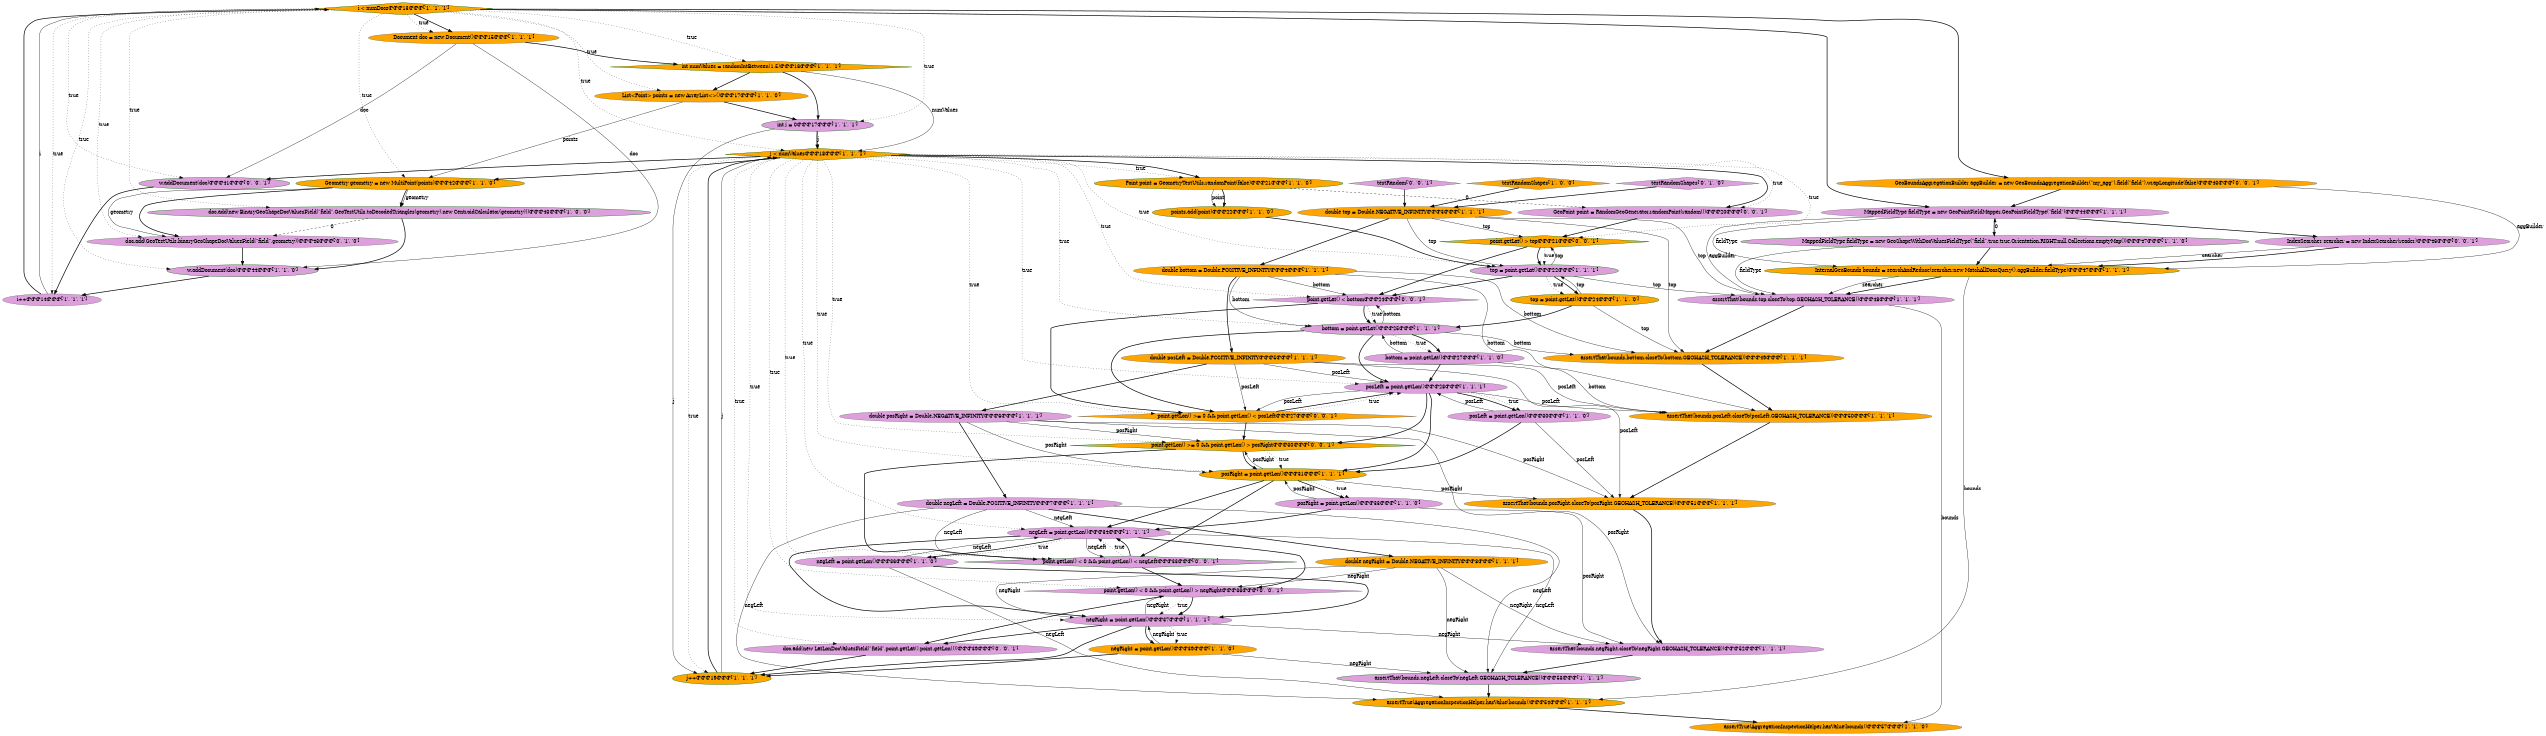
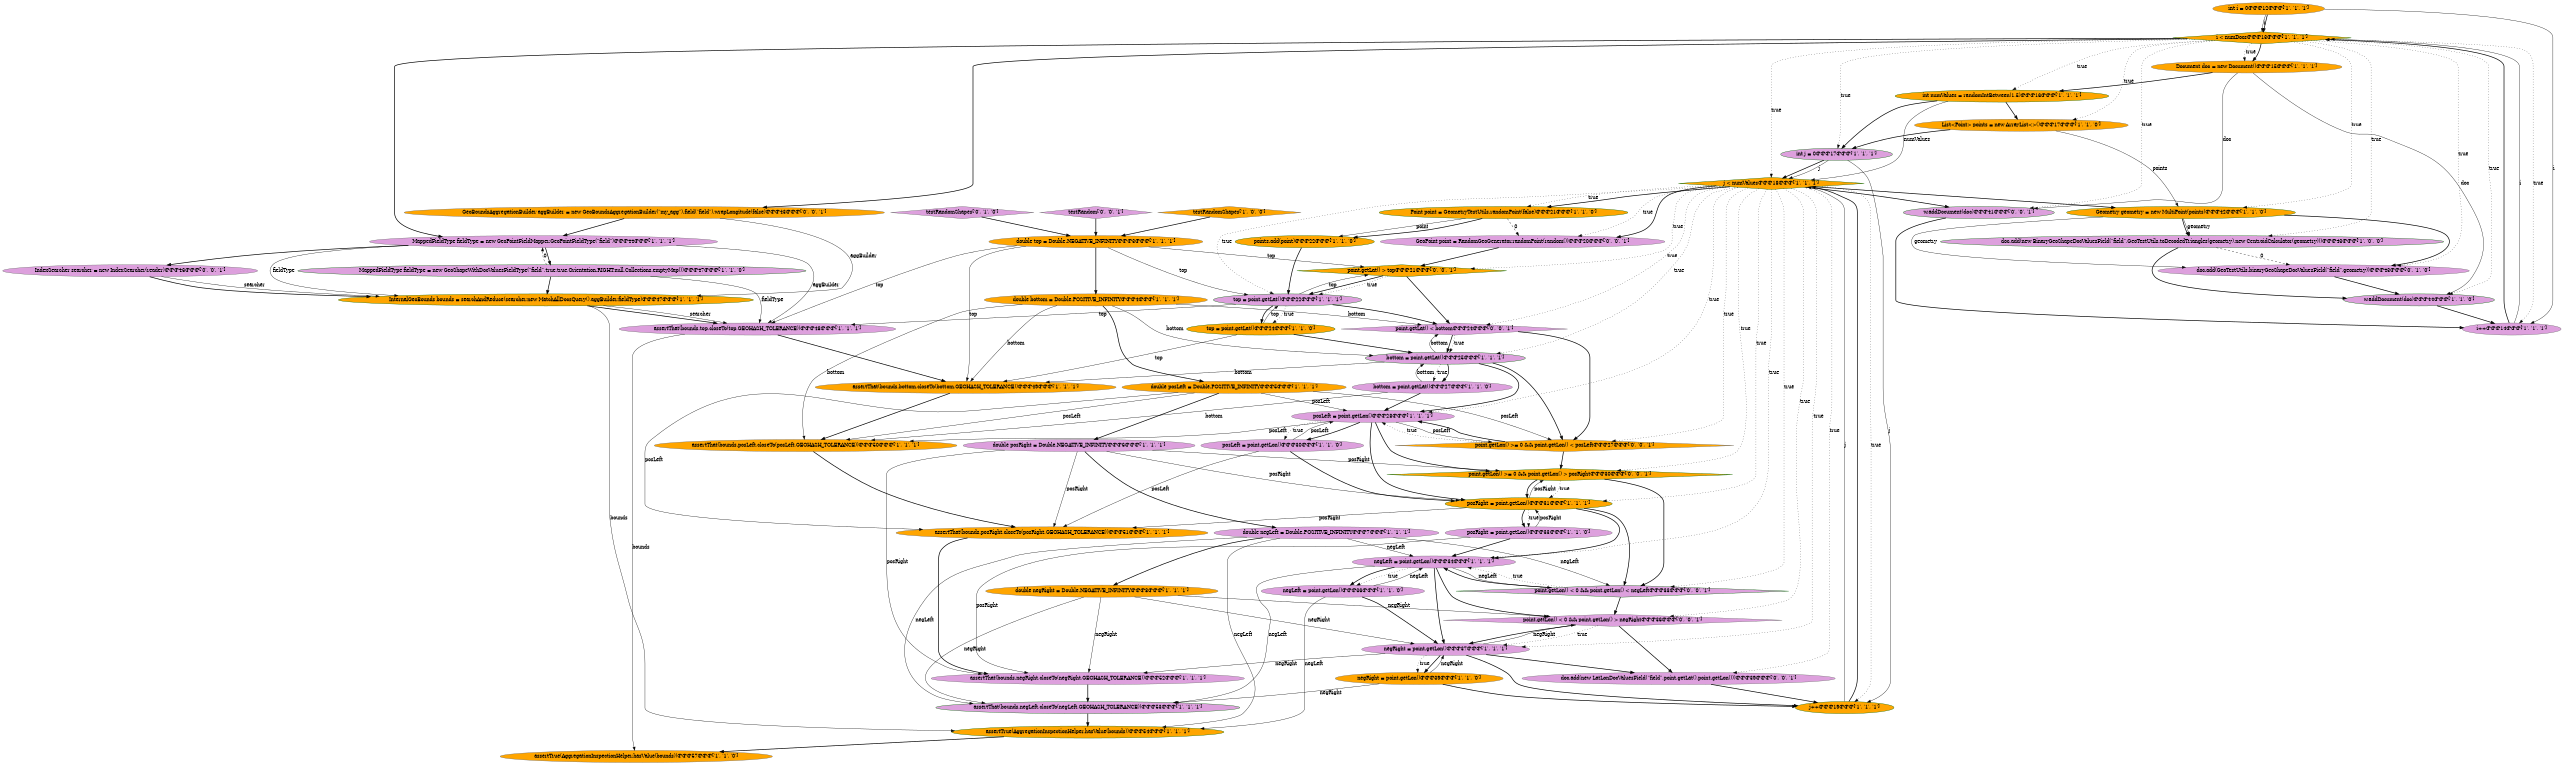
none -> (2269, 9)
(761, 67) -> (2002, 96)
